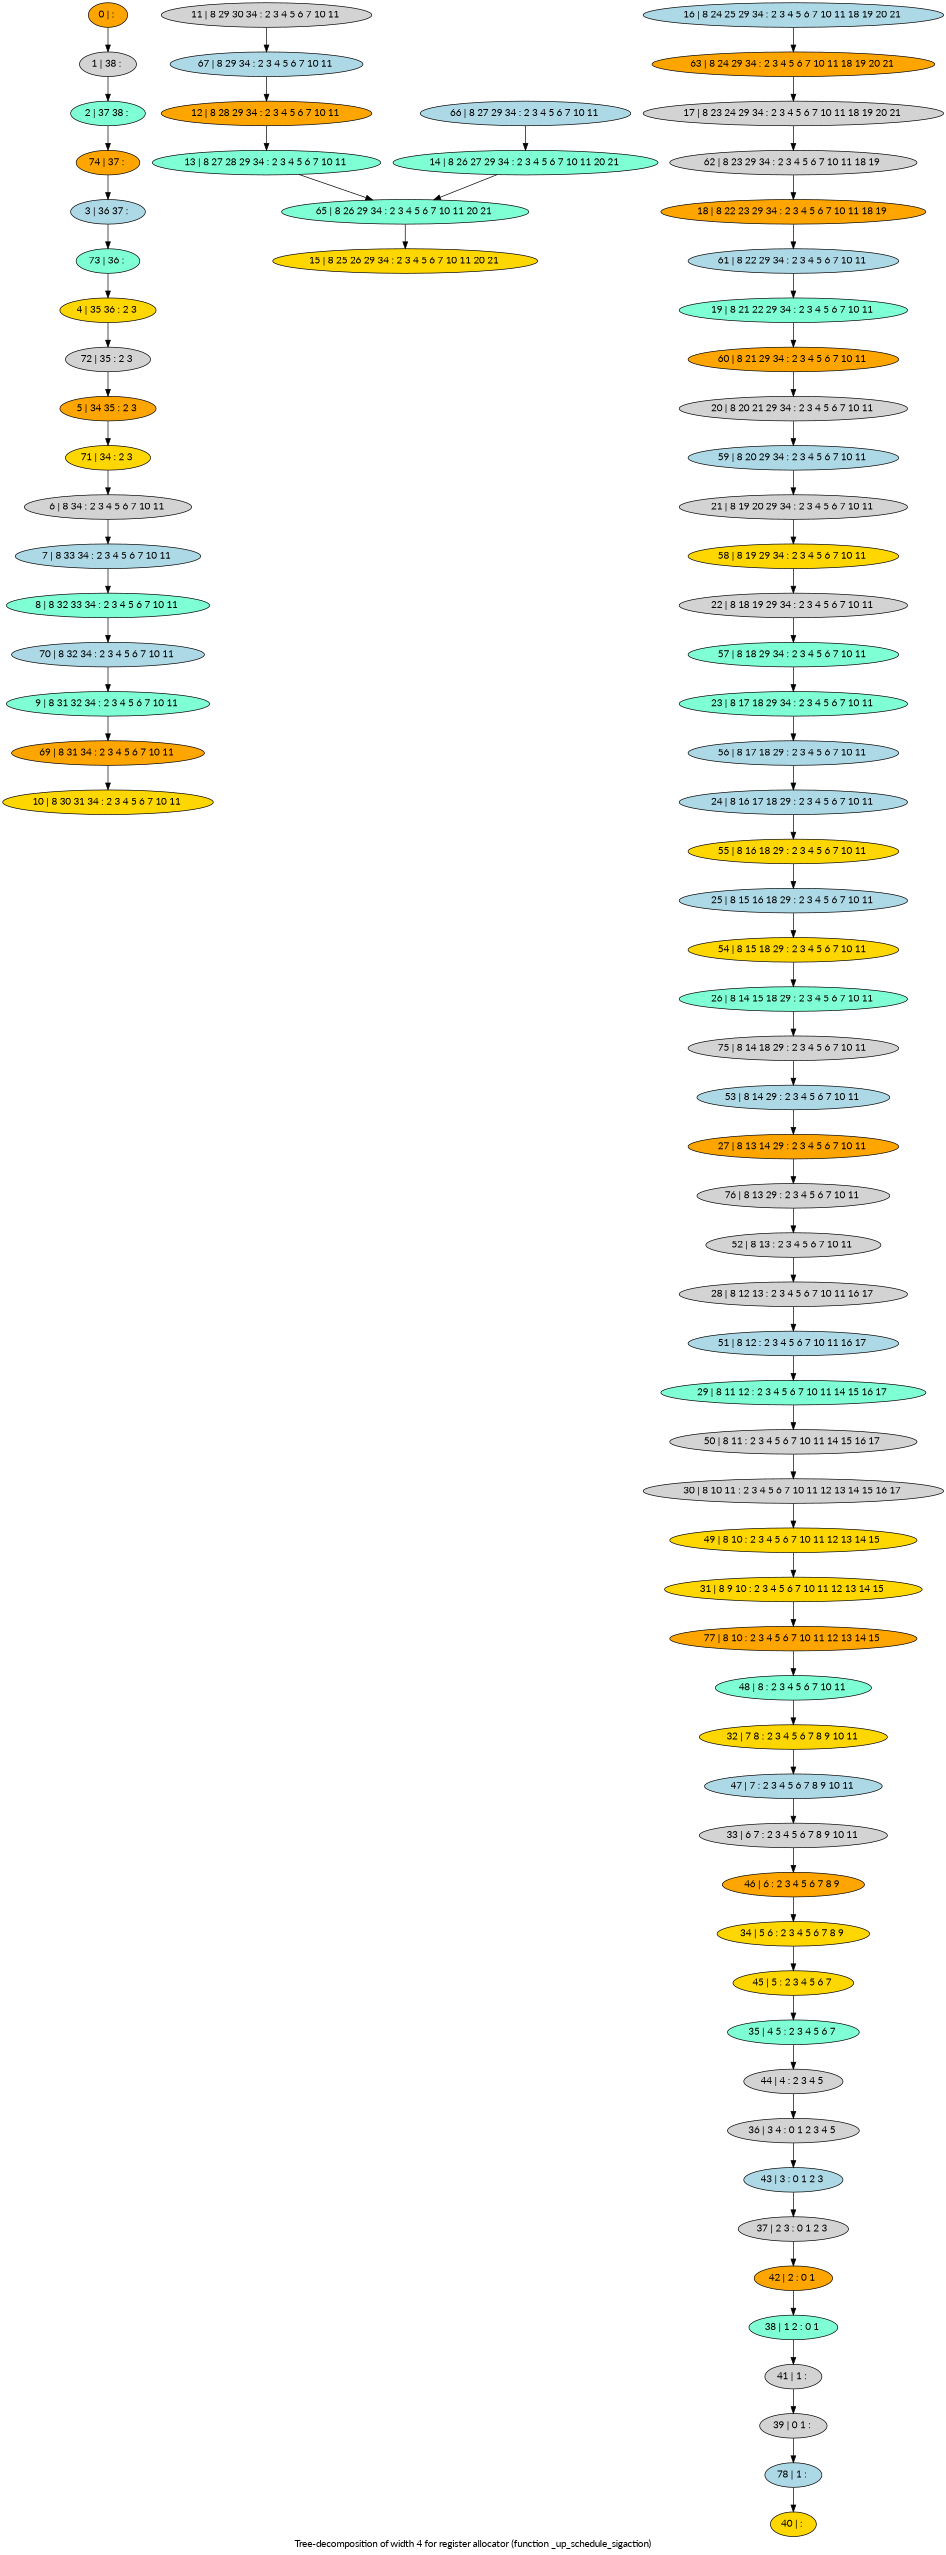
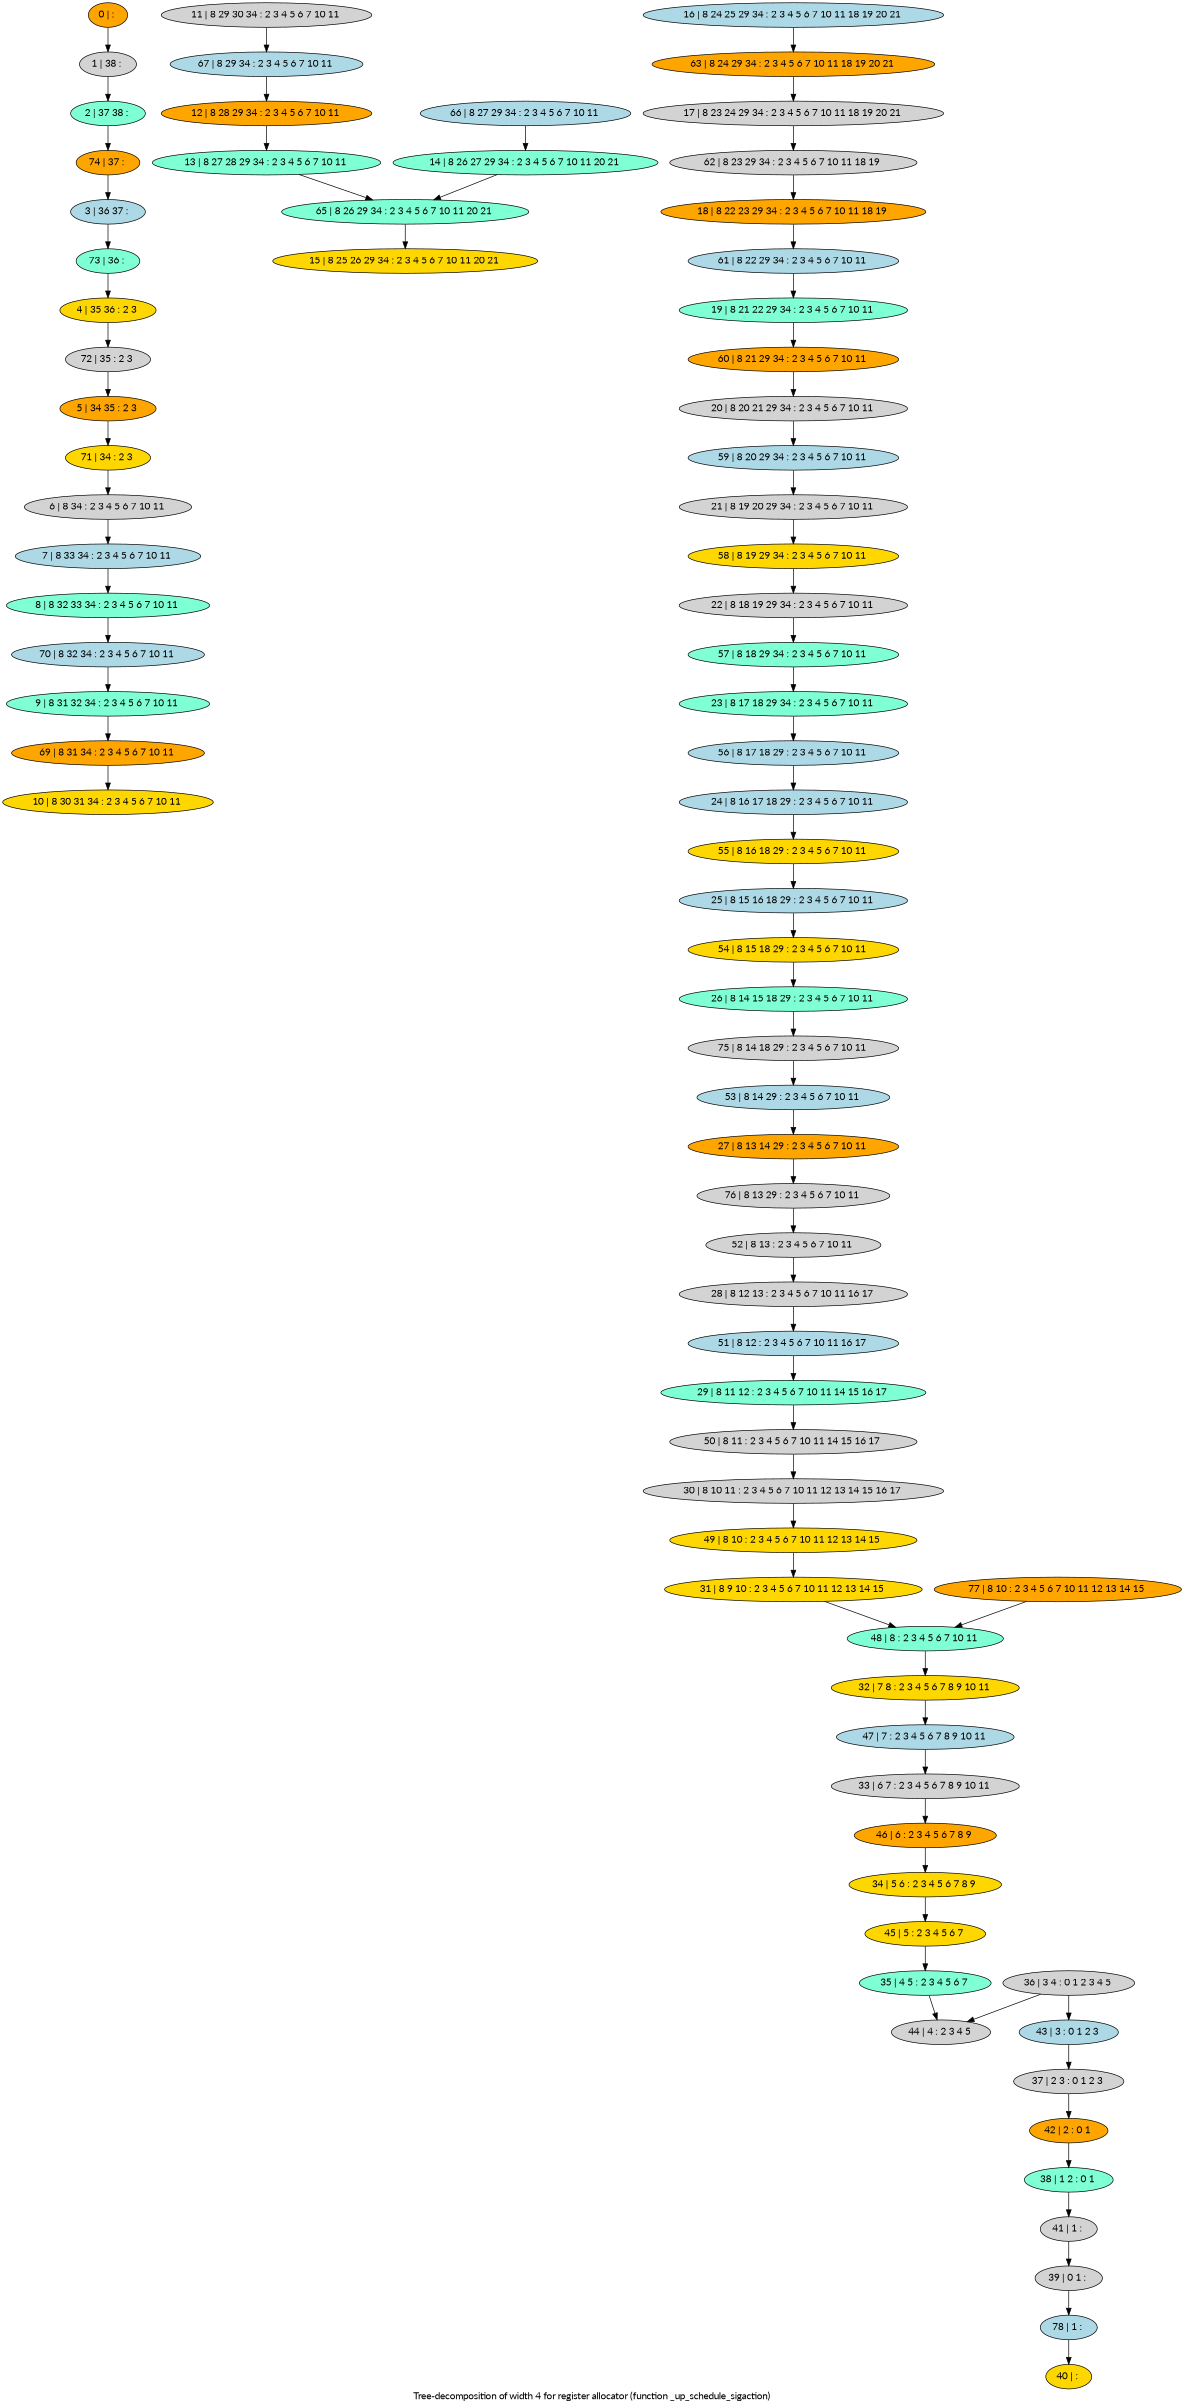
(793, 1611) -> (857, 1613)
(793, 2103) -> (1007, 2007)
